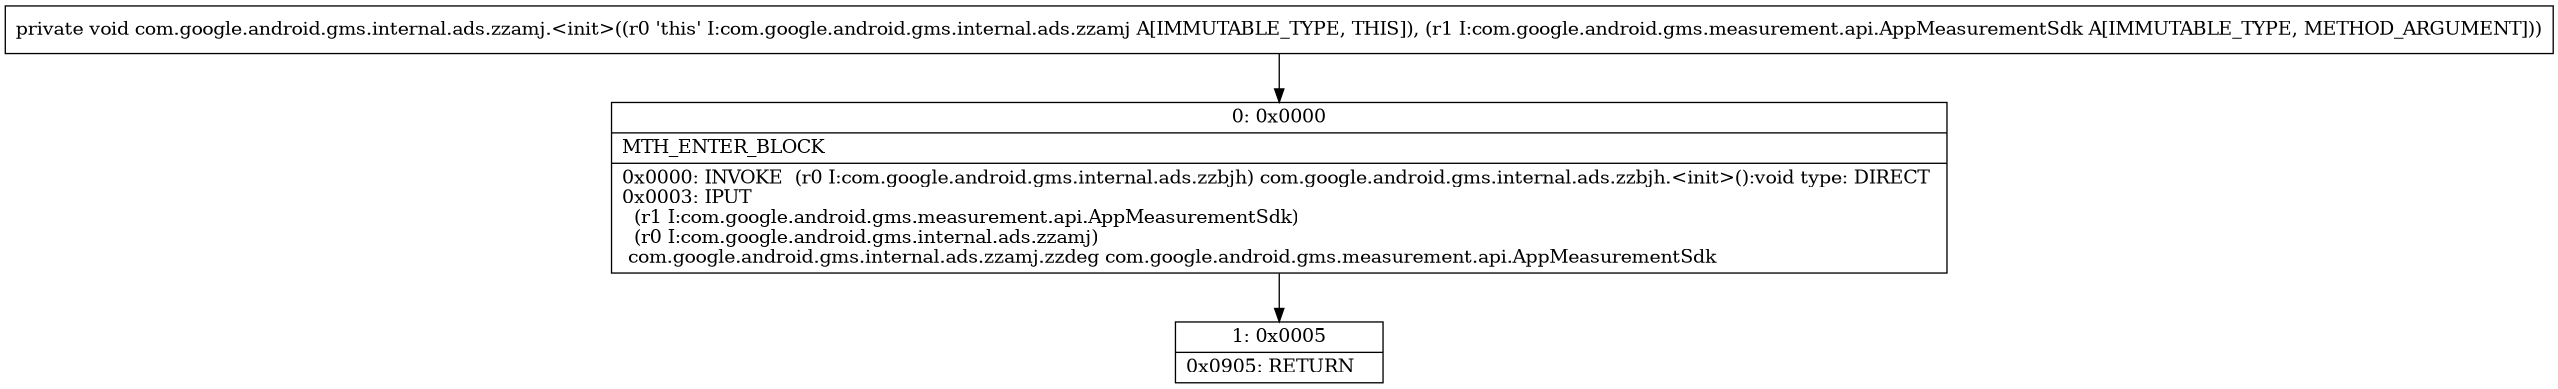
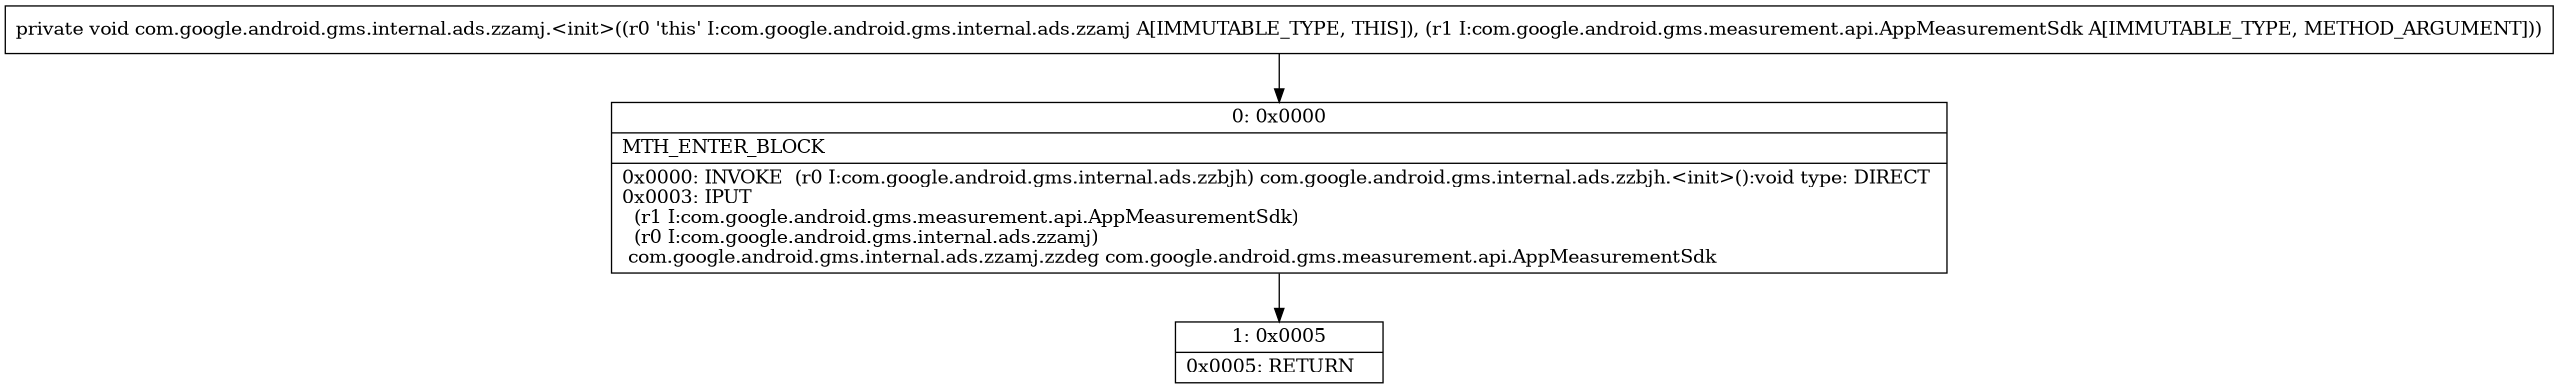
(1279, 367) -> (1279, 367)
